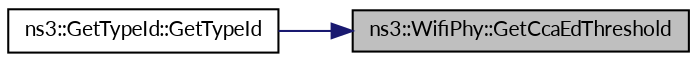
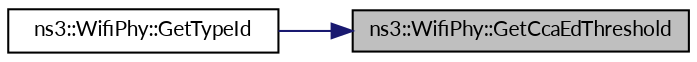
(143, 31) -> (143, 31)
